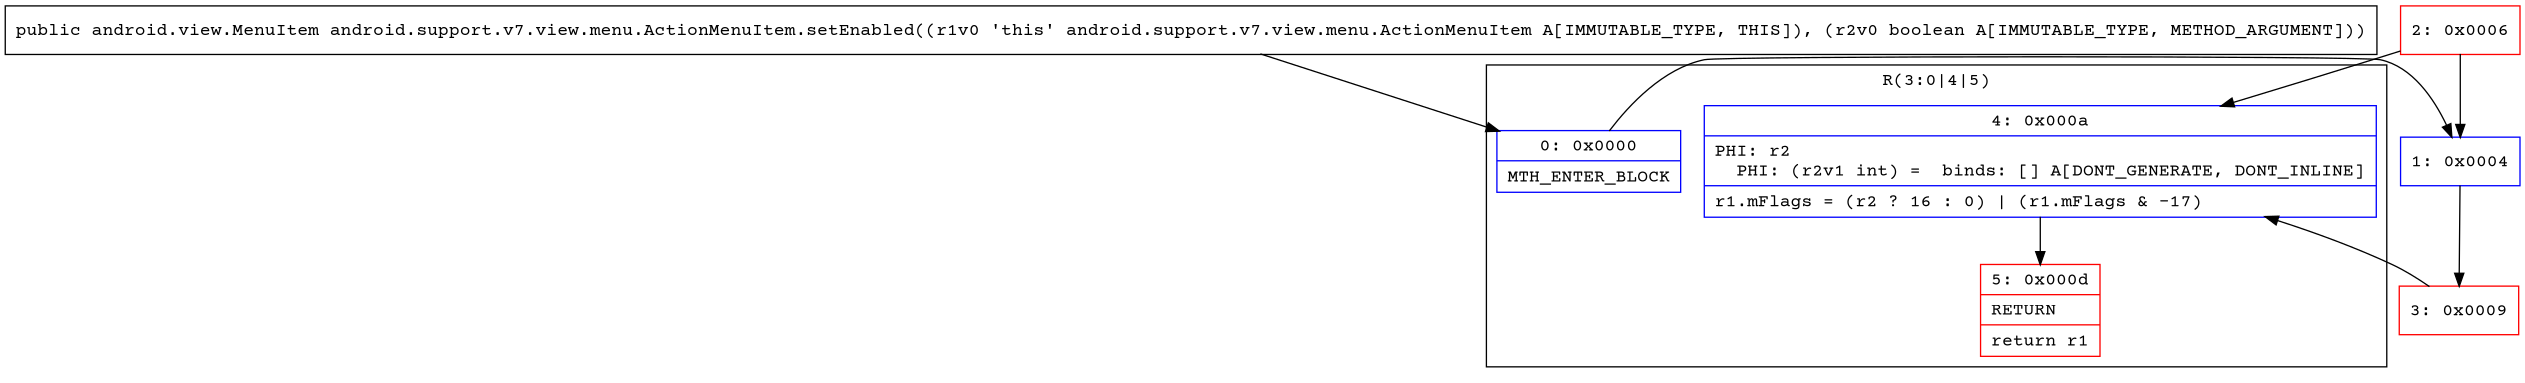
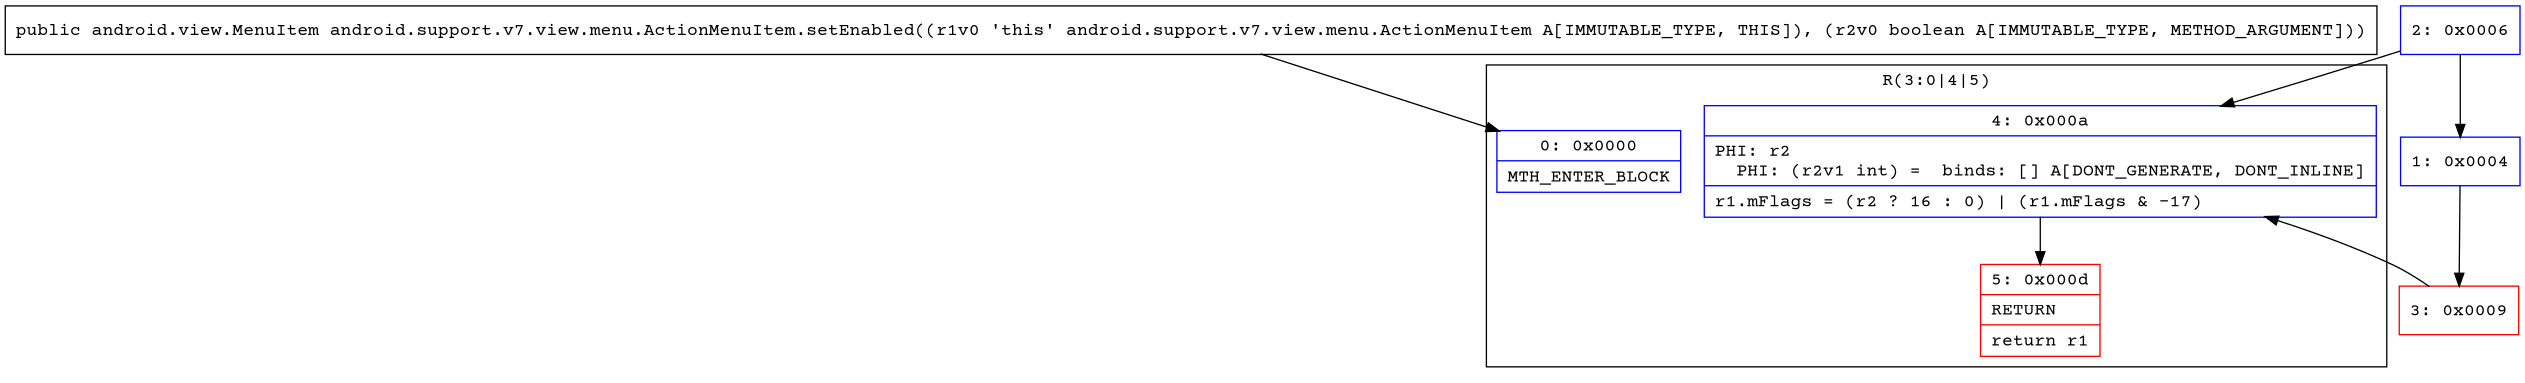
(2460, 30) -> (2460, 30)
(2030, 57) -> none
